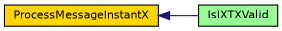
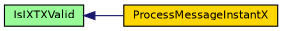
(184, 16) -> (109, 16)
